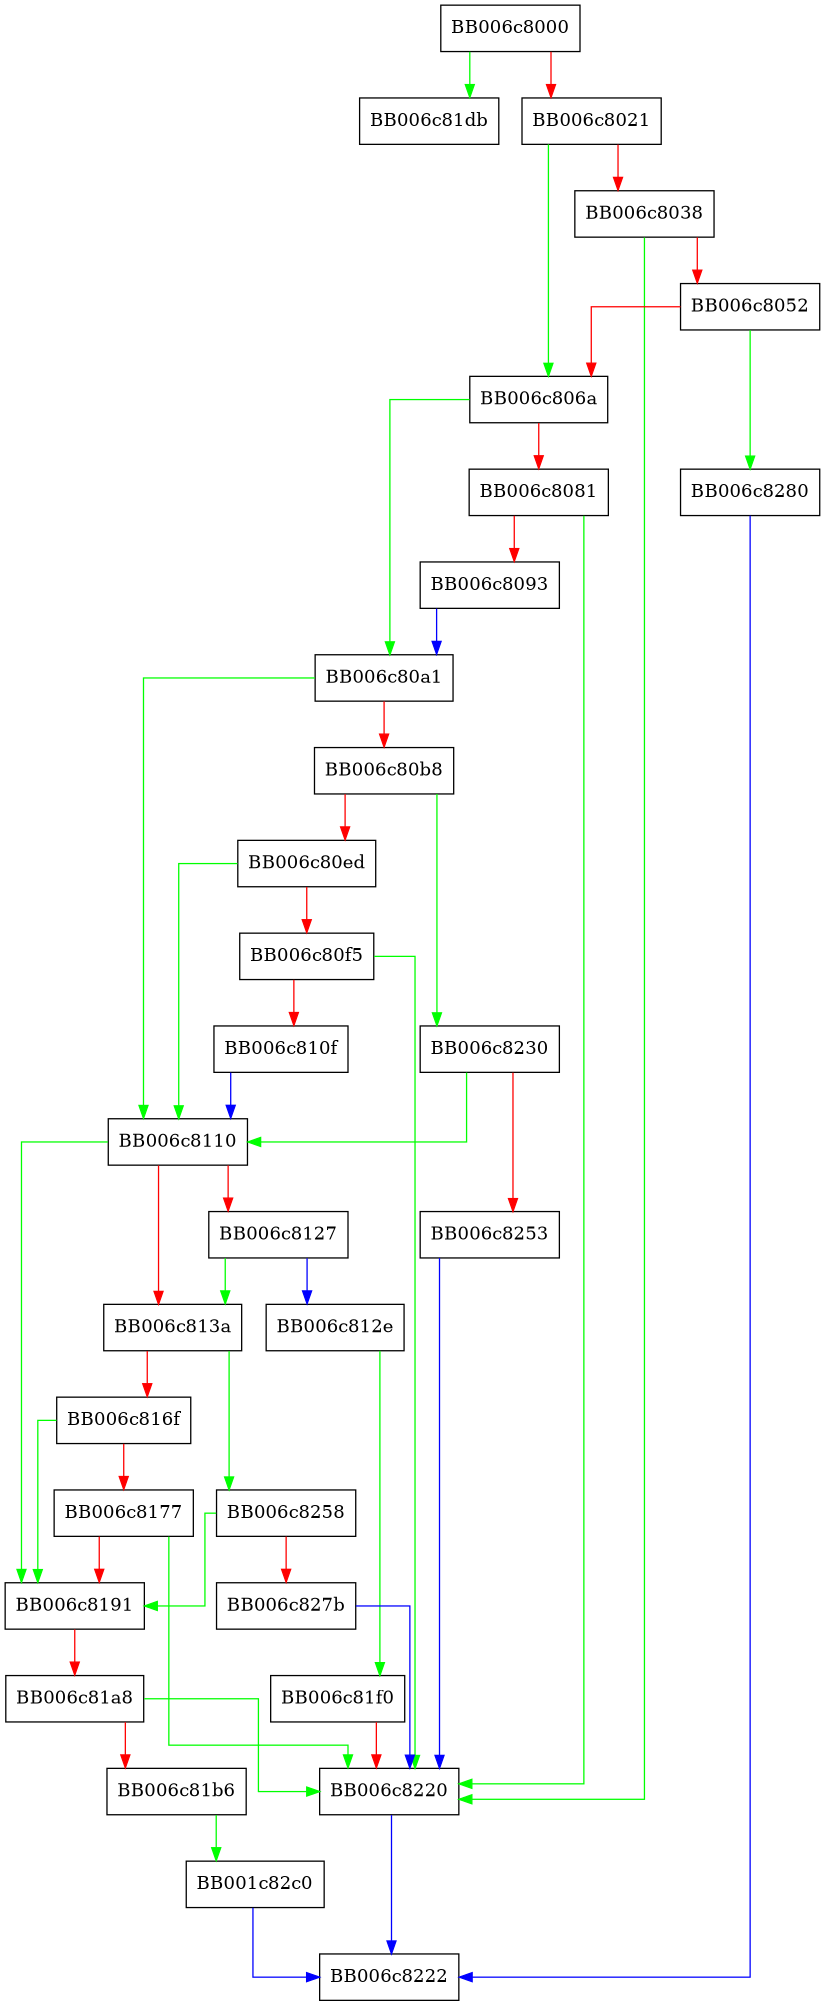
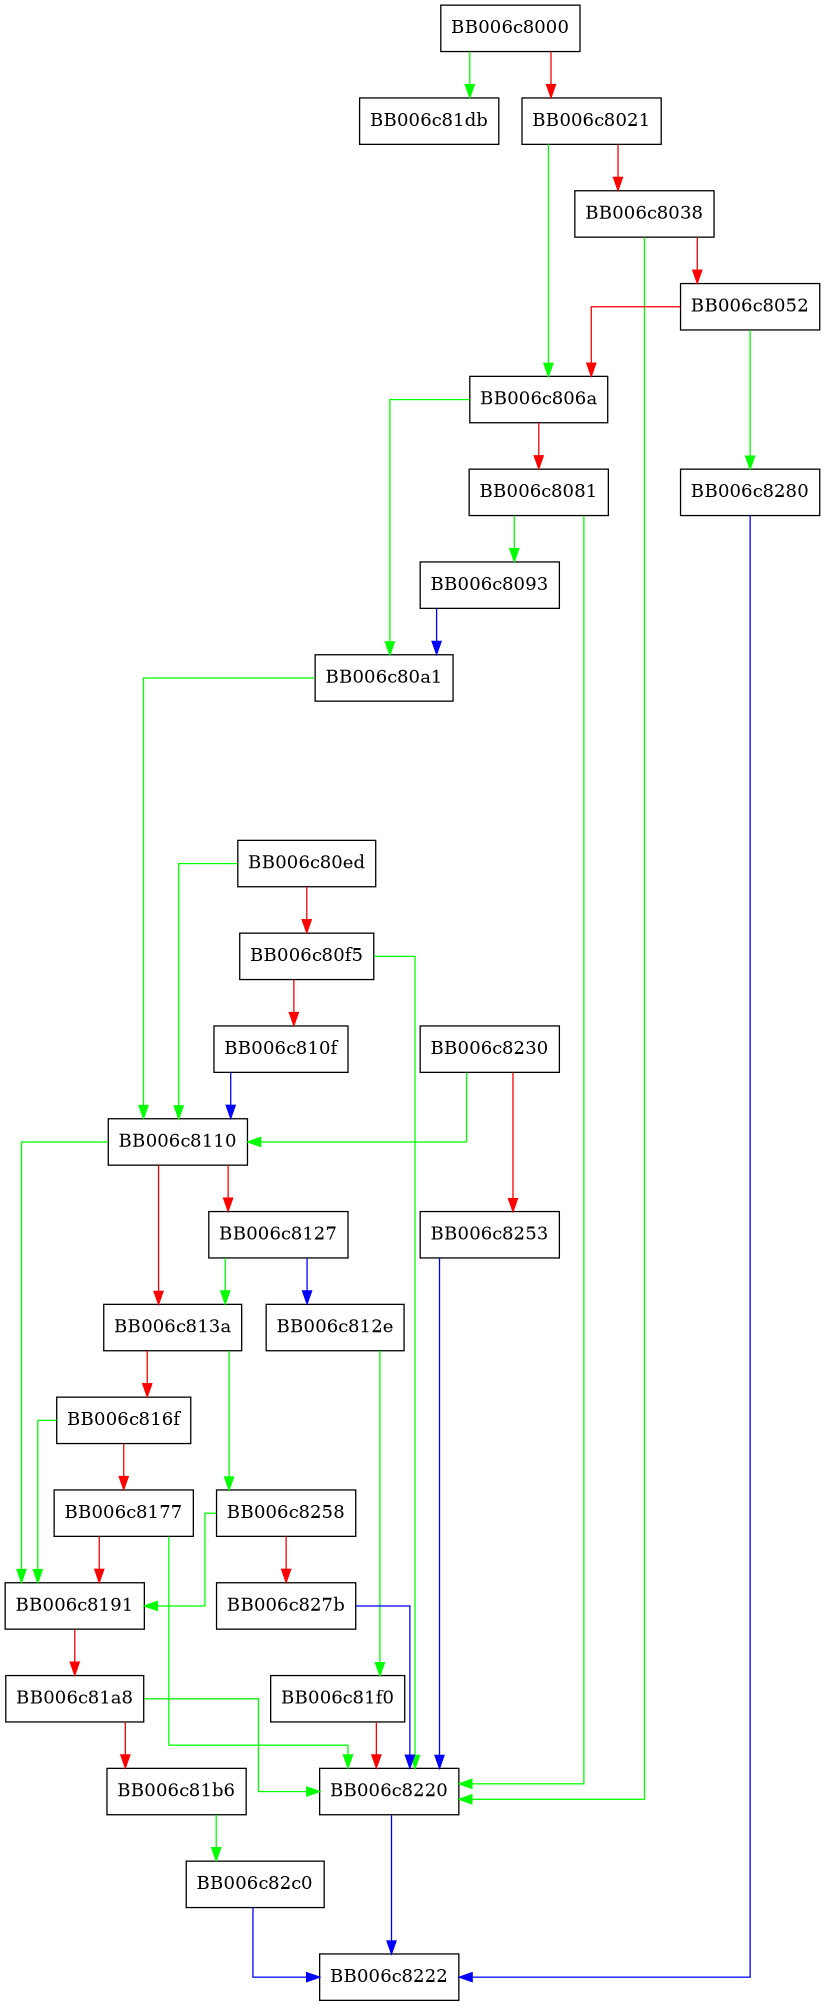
(514, 532) -> (514, 532)
(384, 771) -> none
(255, 1884) -> (255, 1884)
